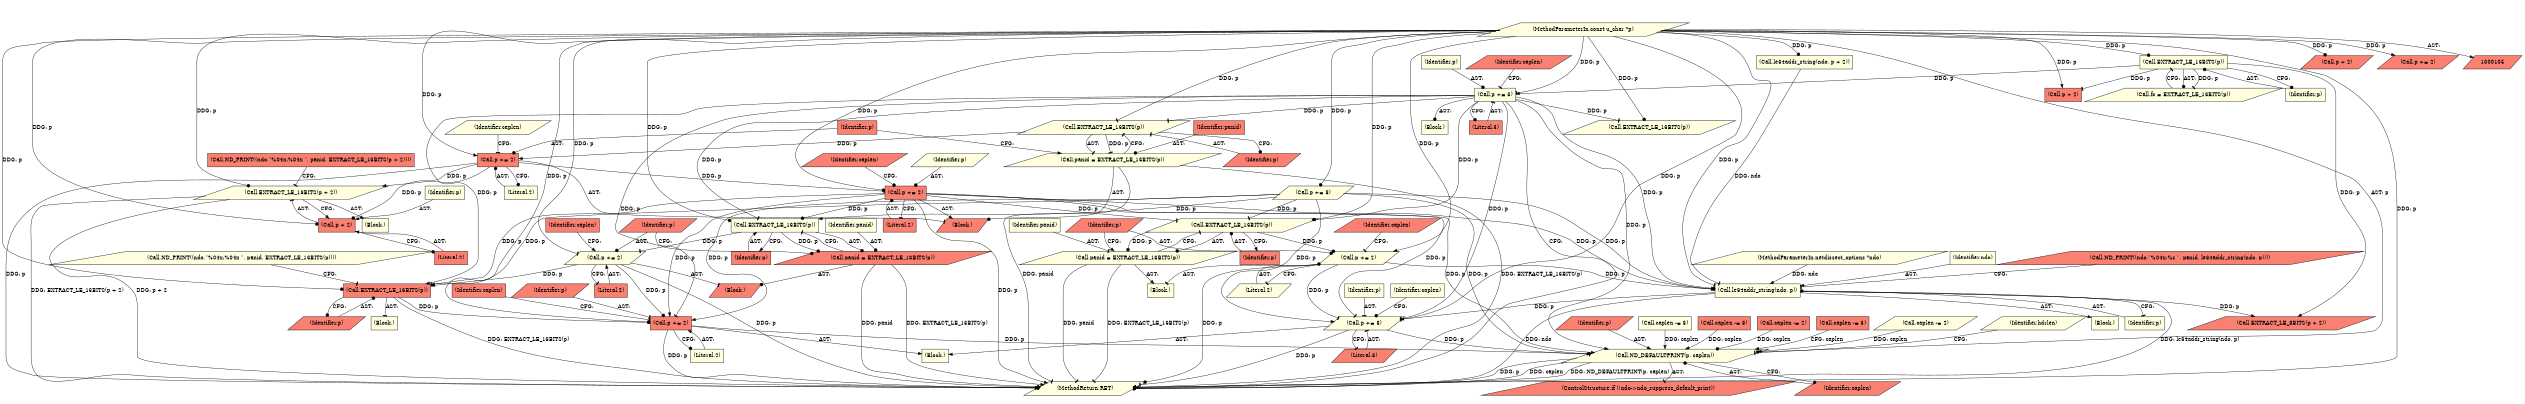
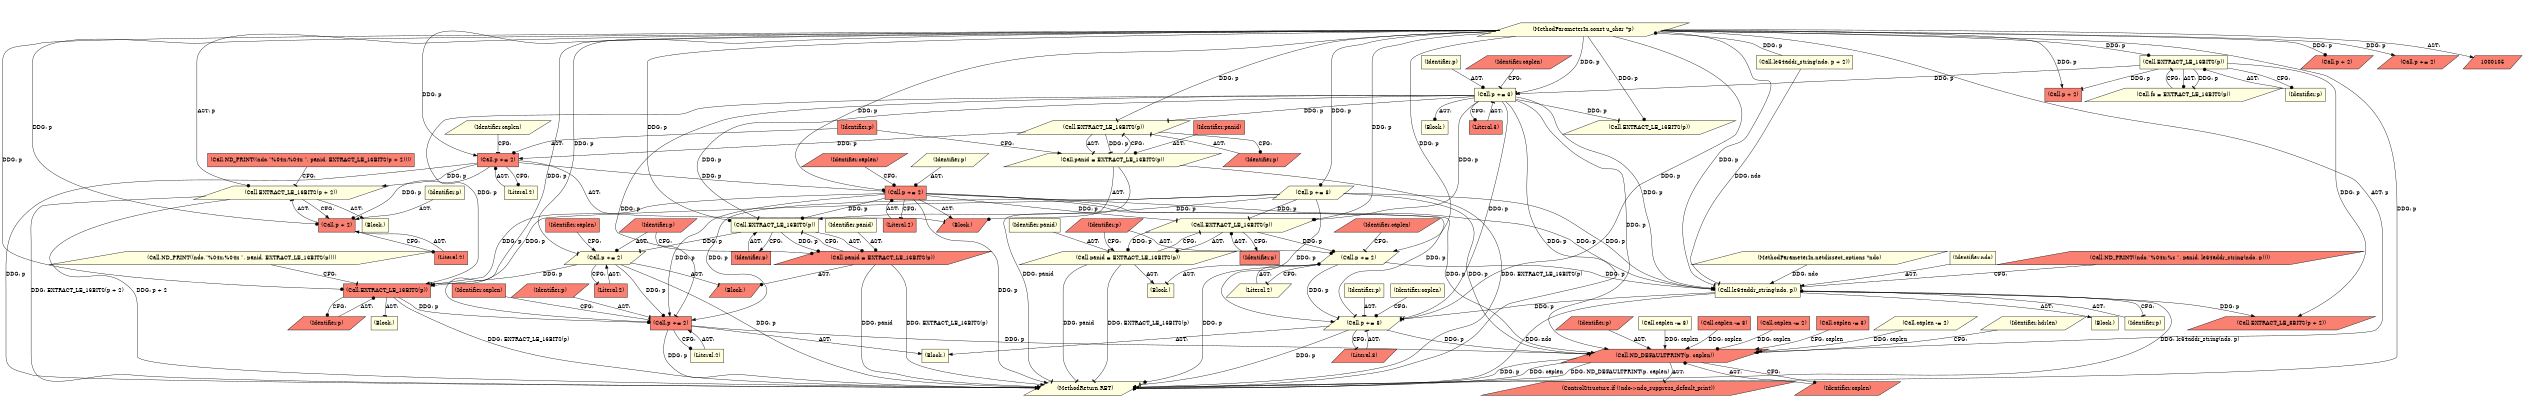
(1754, 38) -> (1721, 38)
(207, 111) -> (207, 111)
(1557, 242) -> (1557, 242)
(1884, 345) -> (1884, 345)
(1665, 356) -> (1665, 356)
